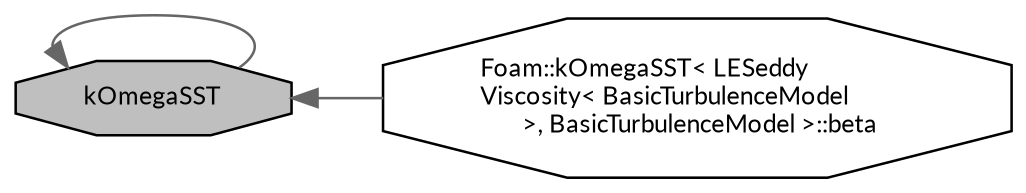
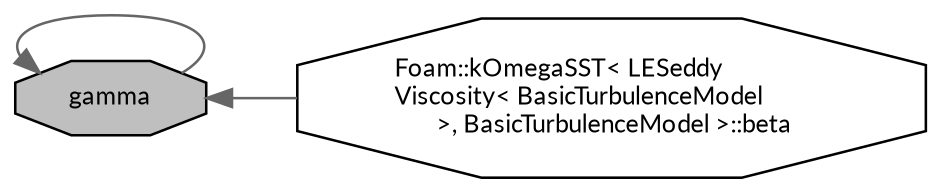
(154, 98) -> (111, 98)
